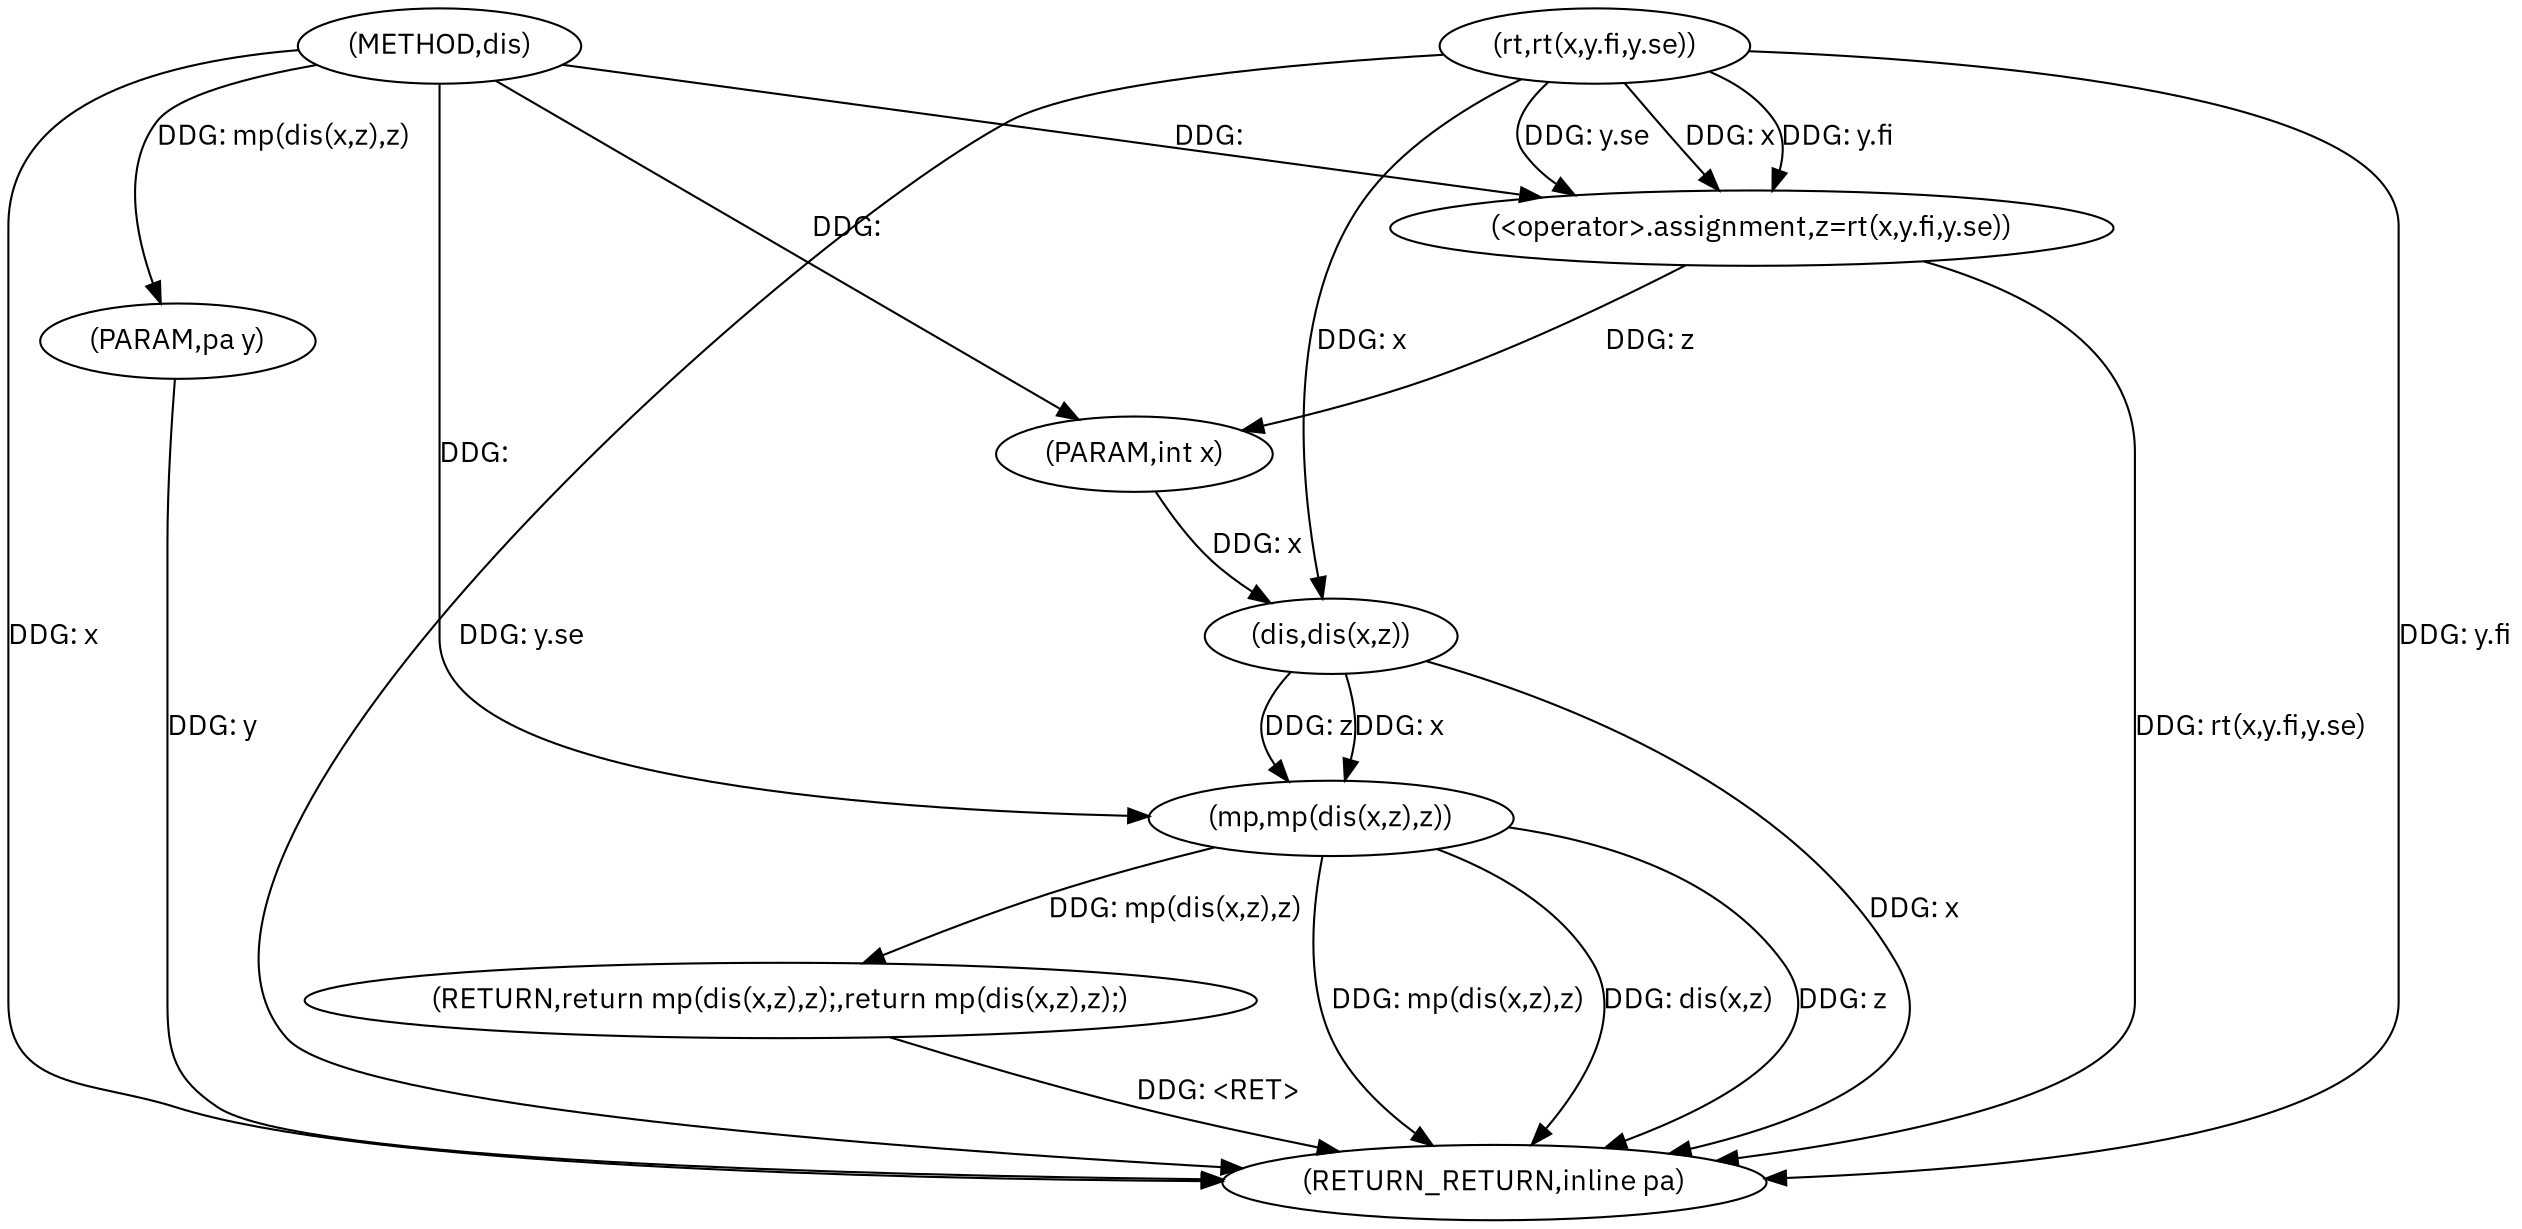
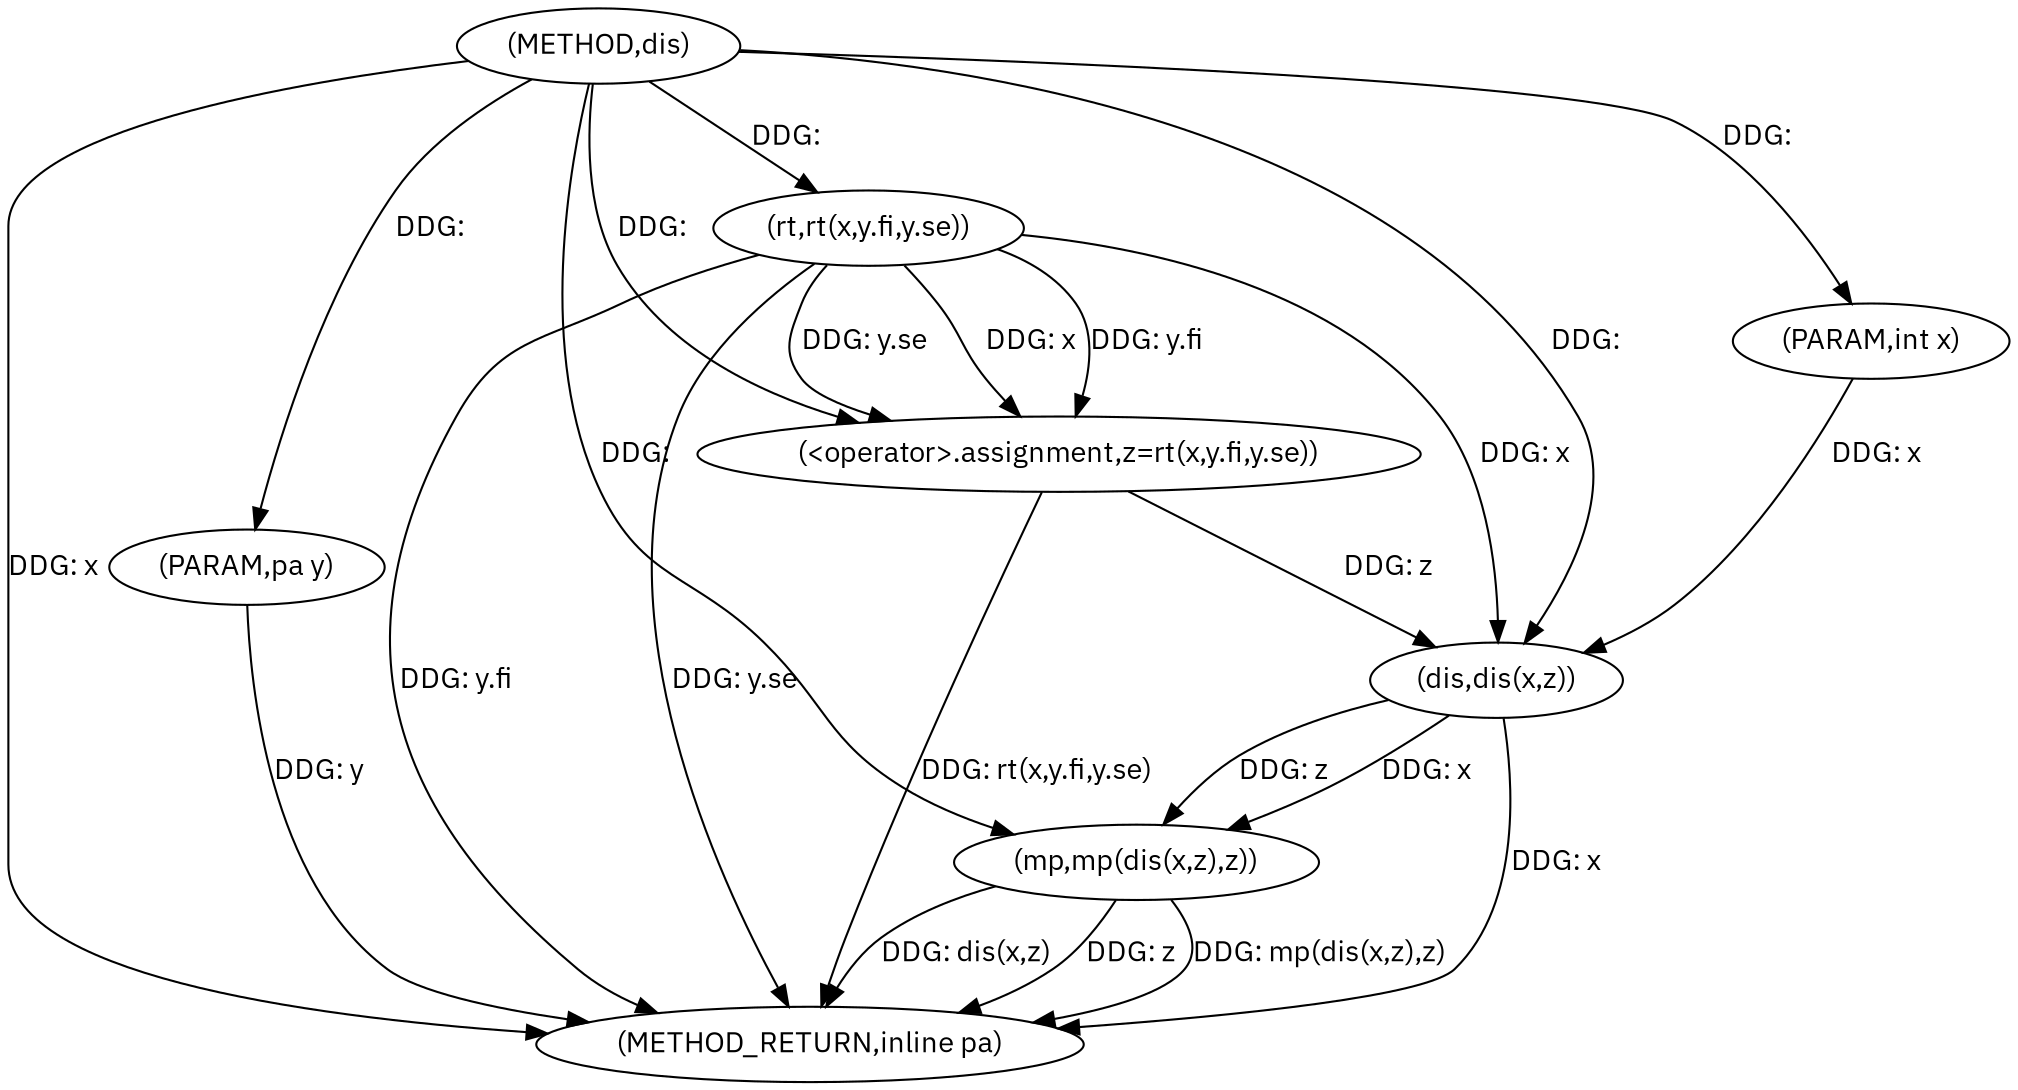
none -> (724, 131)
(284, 137) -> (434, 228)
none -> (1308, 181)
(1480, 360) -> (1272, 564)
(781, 1000) -> none
(1494, 1183) -> (810, 1044)
